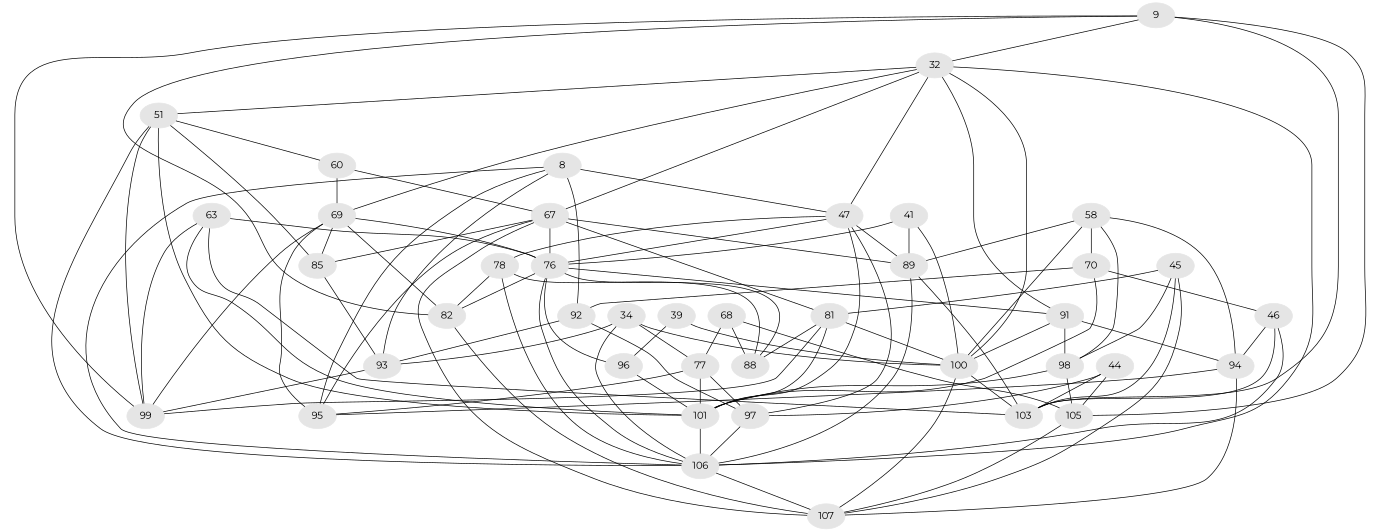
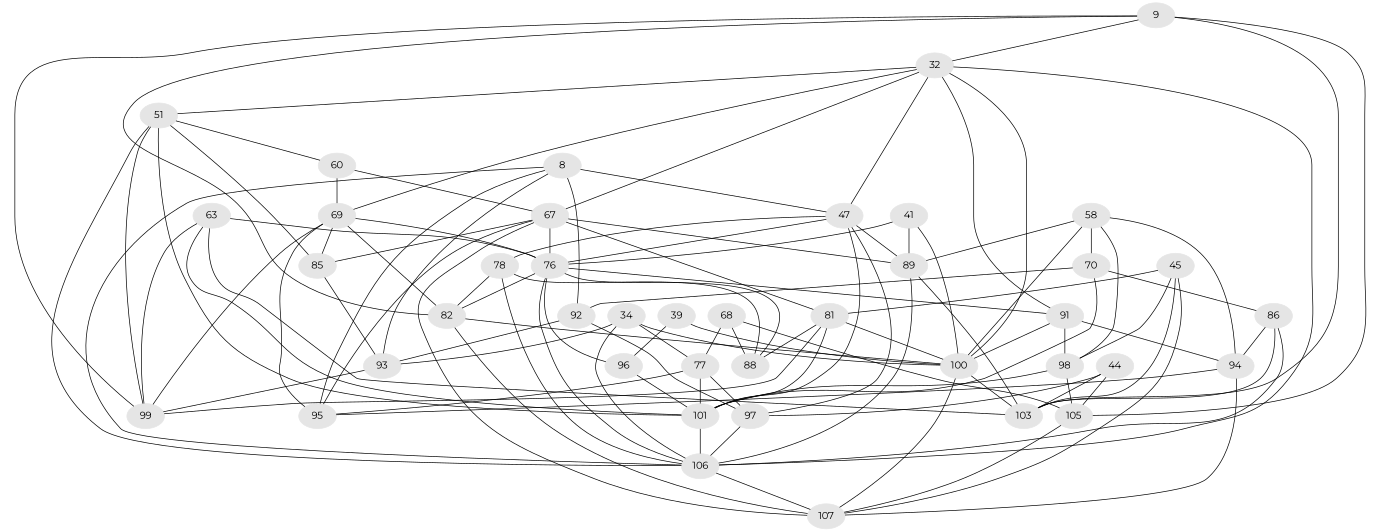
(1274, 316) -> (1274, 316)
none -> (679, 341)
